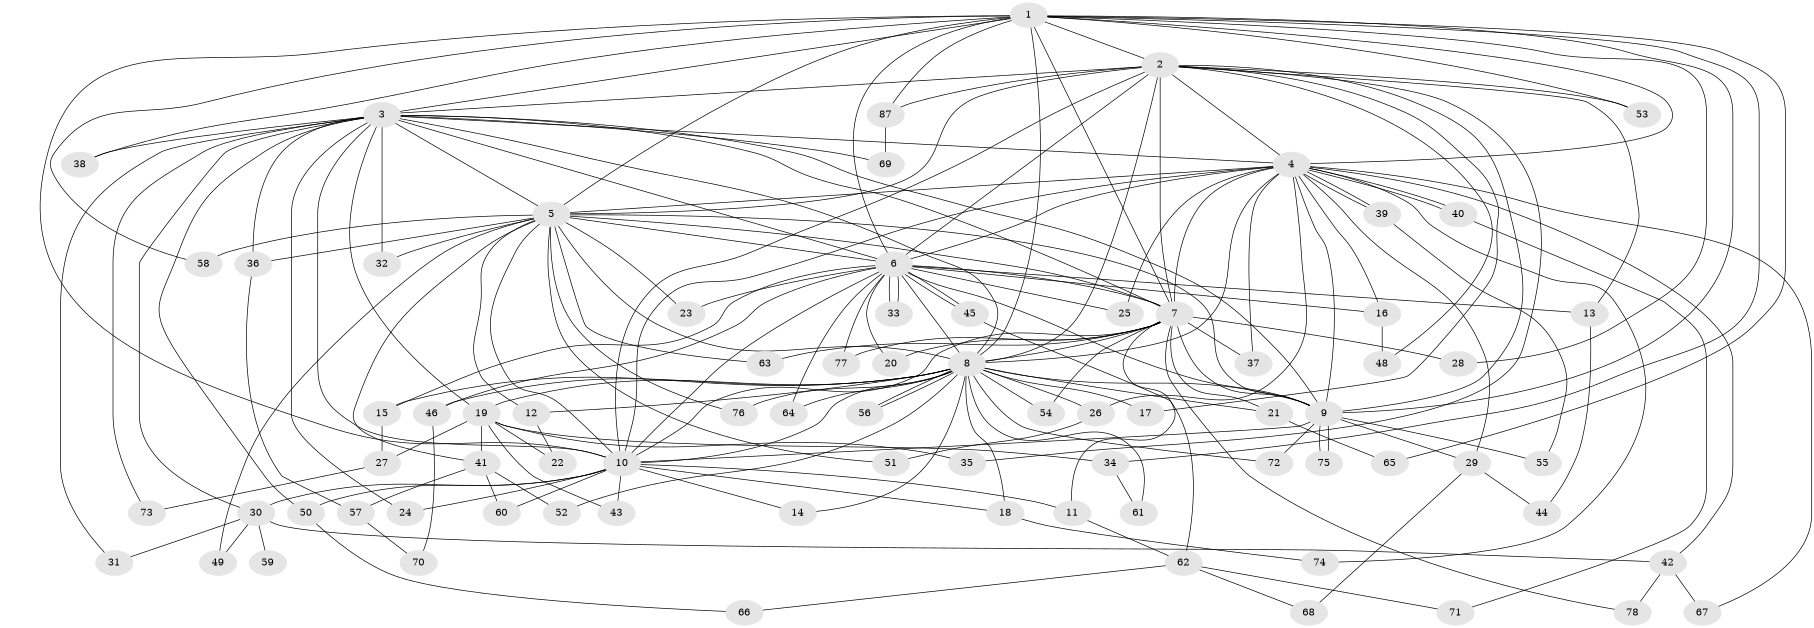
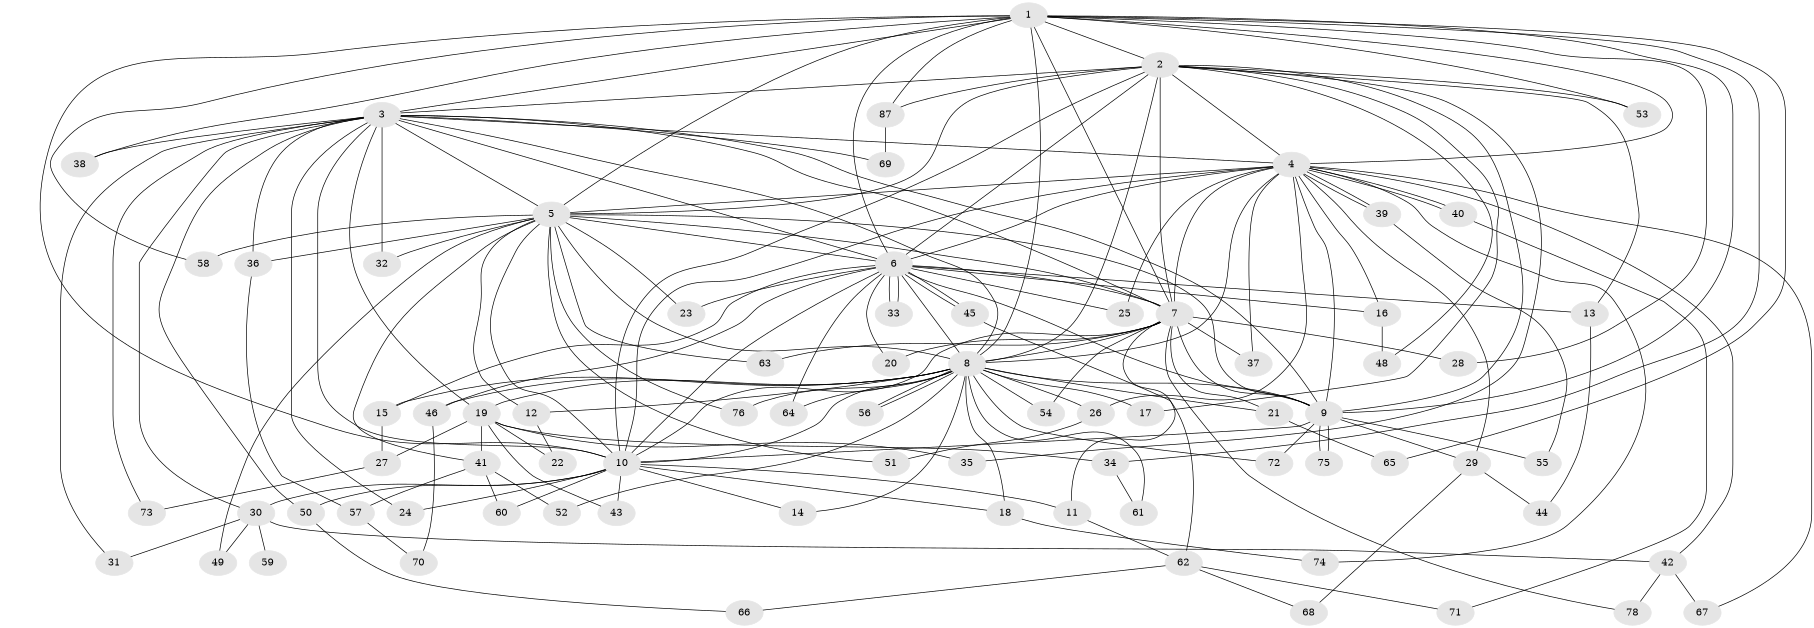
(841, 364) -> none
